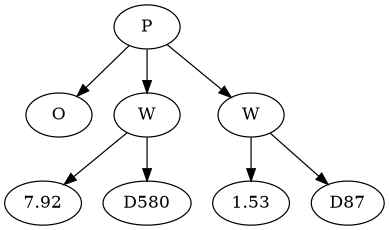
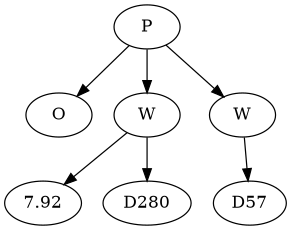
(147, 203) -> (147, 203)
(251, 203) -> none
(348, 203) -> (250, 203)
